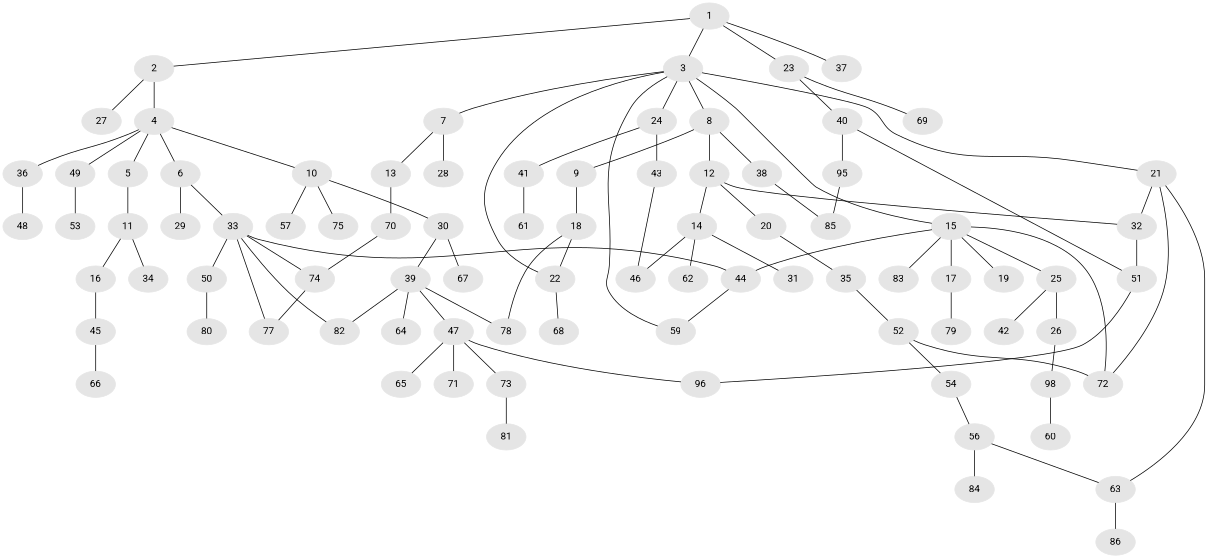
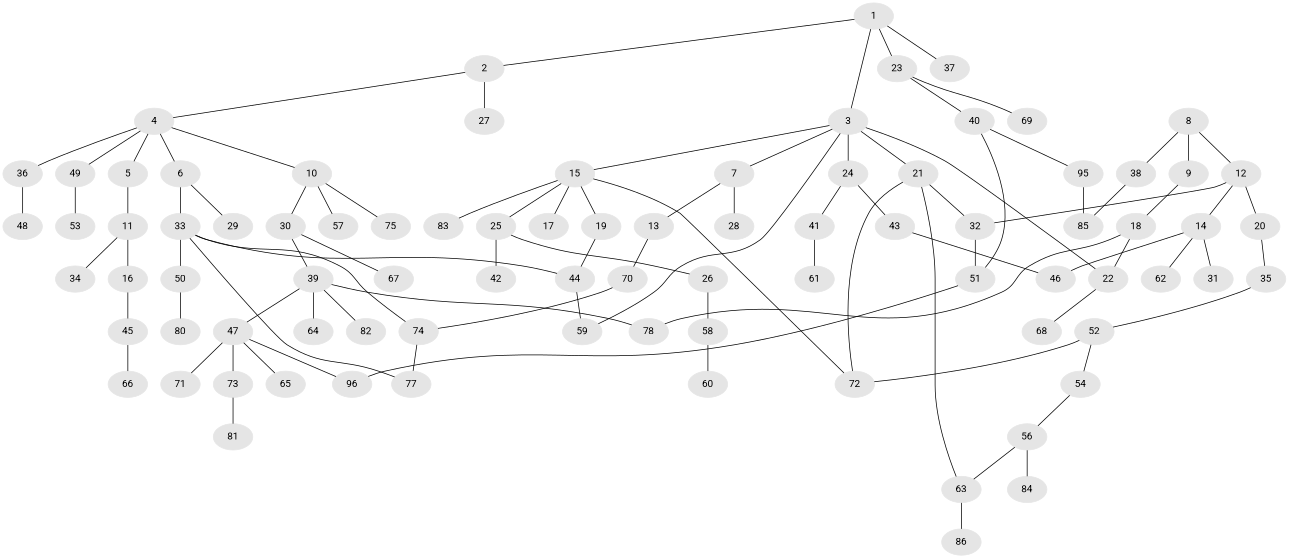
(696, 95) -> none
(843, 246) -> (589, 251)
(280, 284) -> none
(951, 332) -> none
(1051, 384) -> (708, 332)
